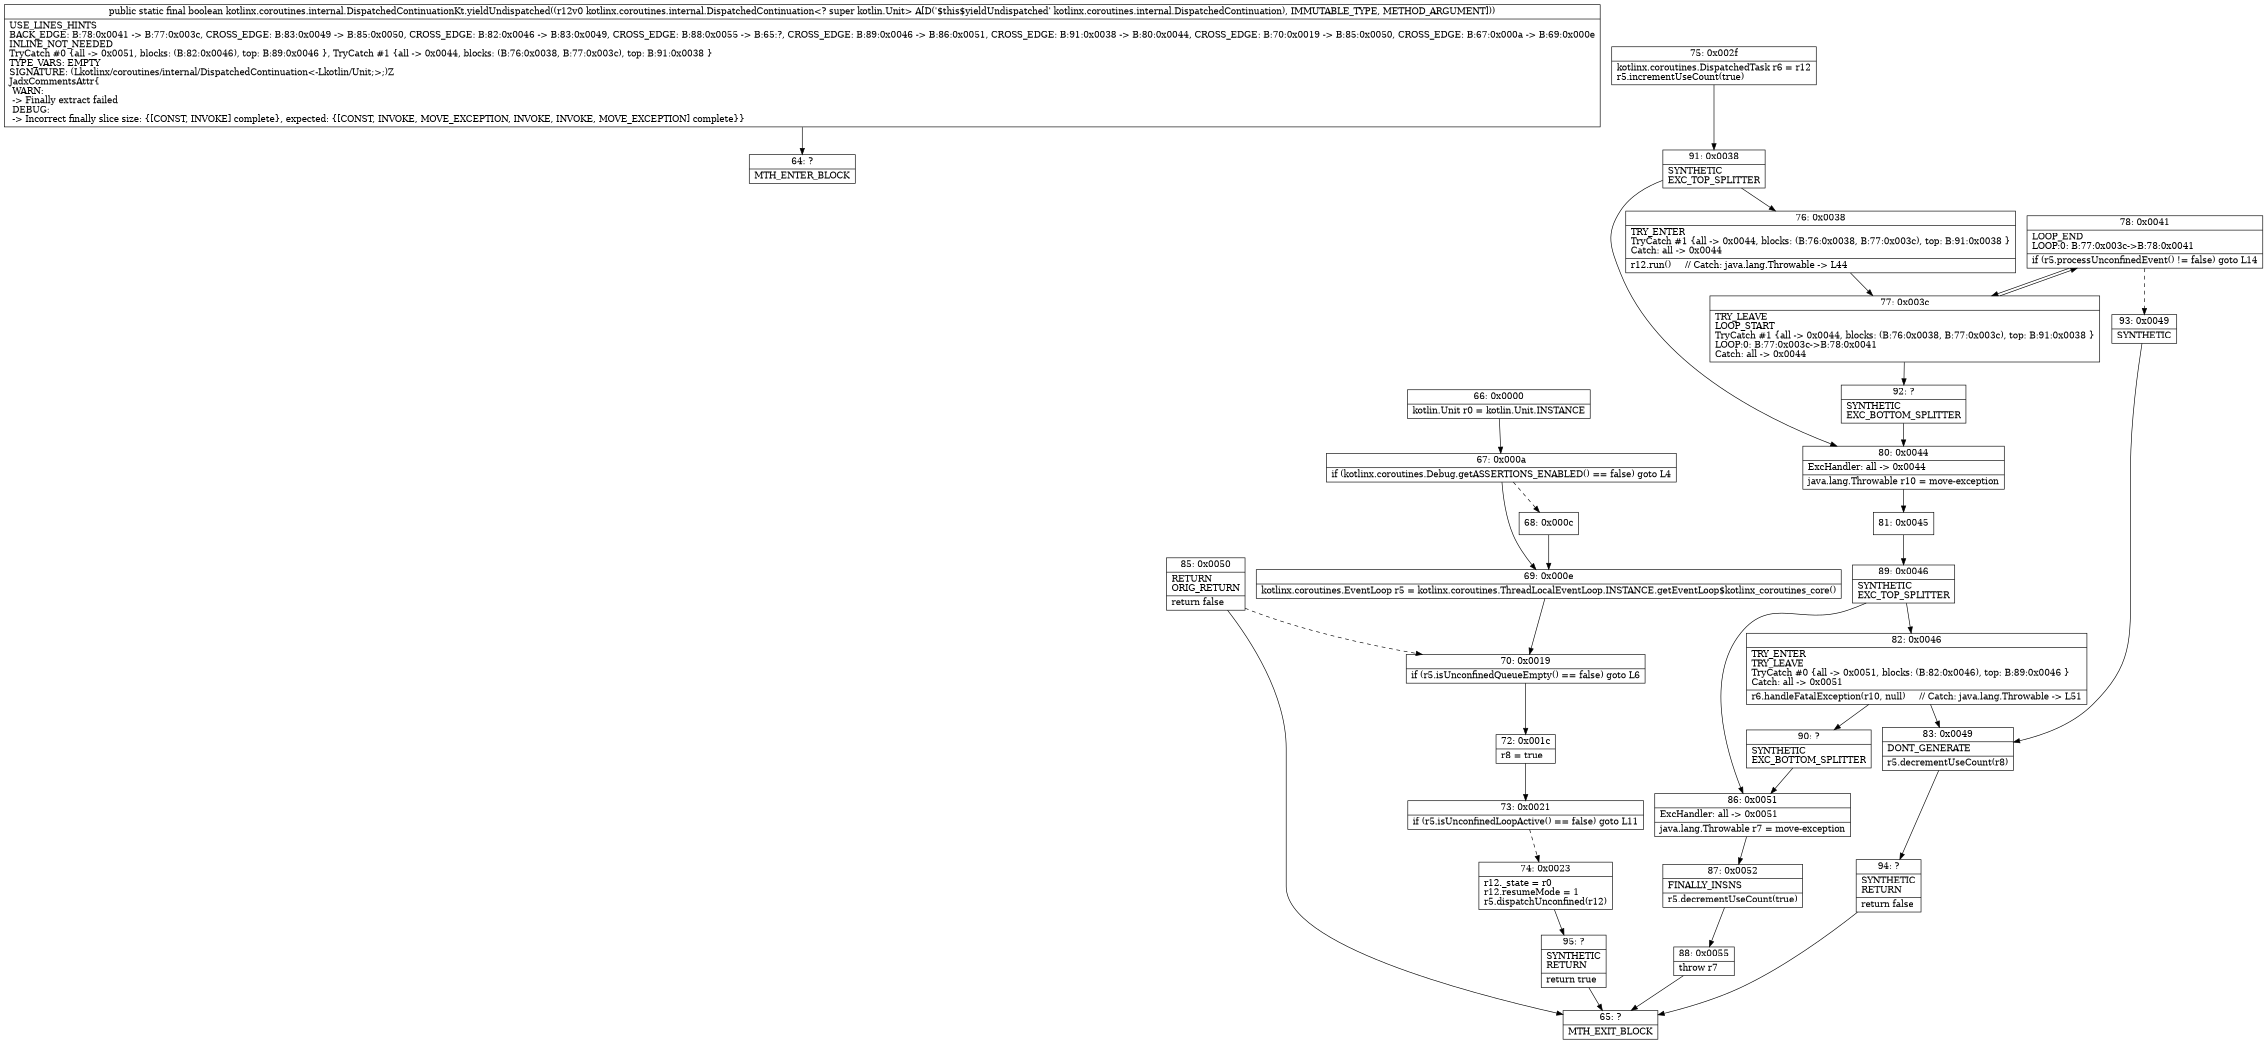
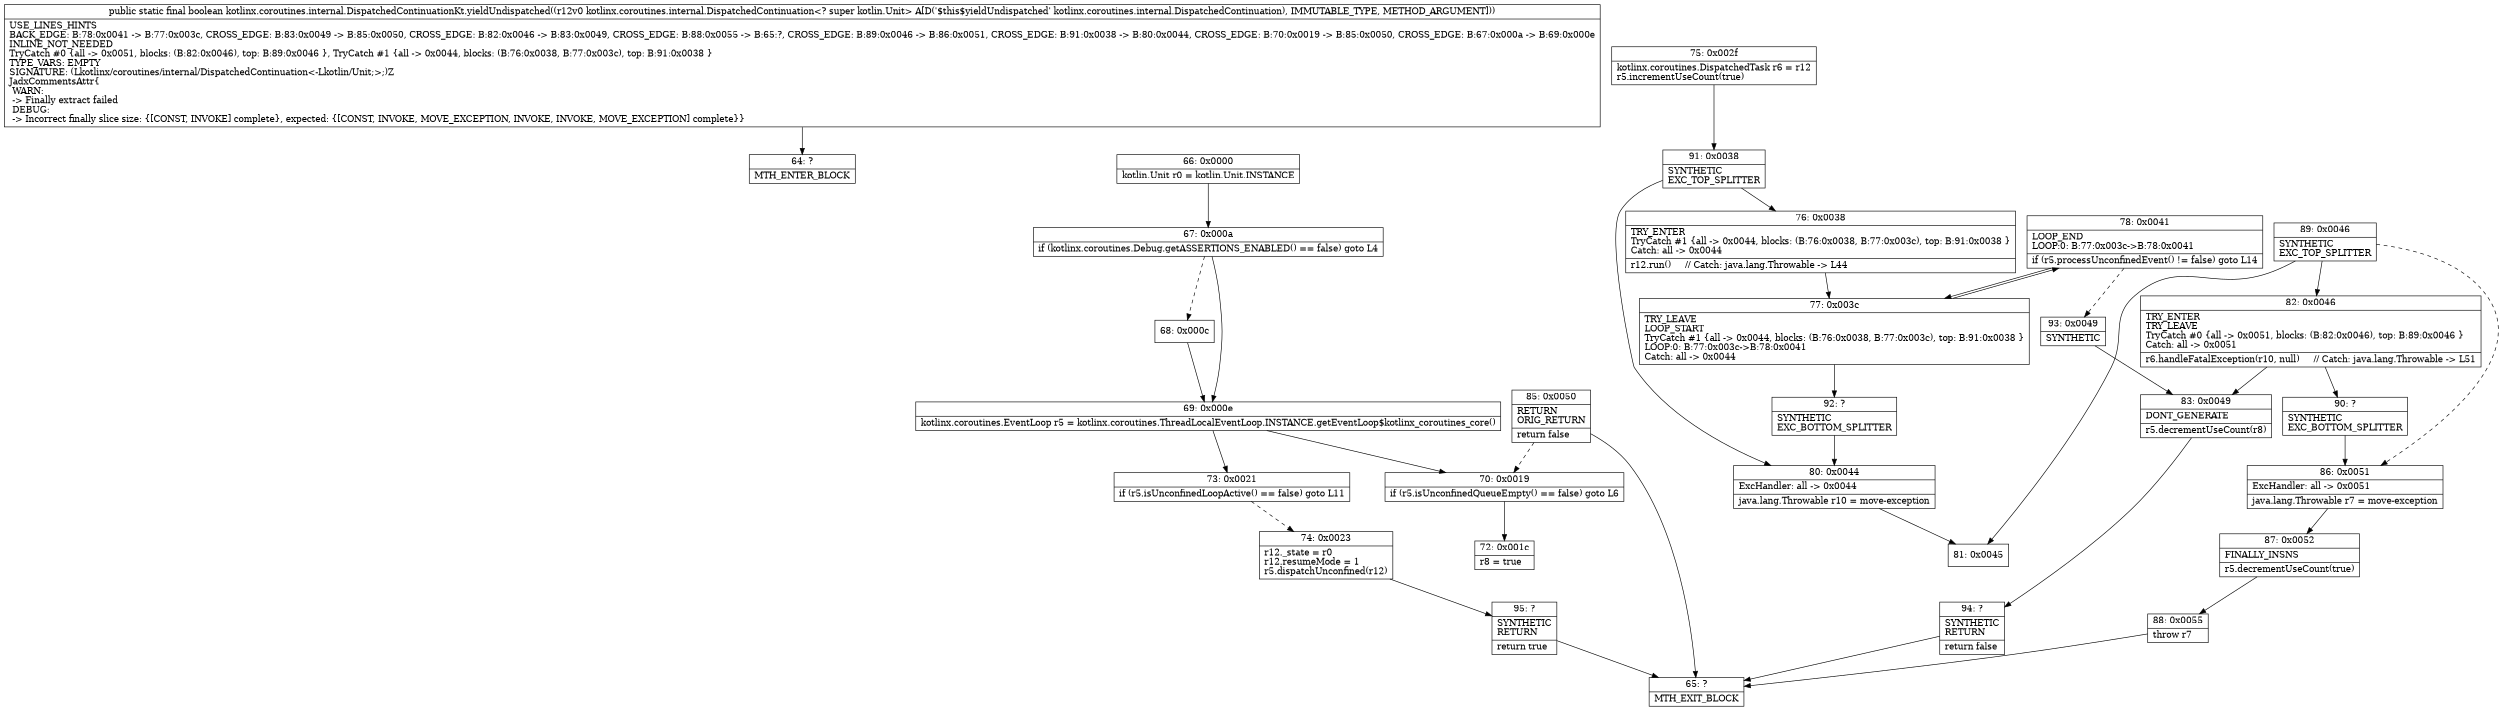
(1904, 547) -> (2117, 350)
(1733, 645) -> (2497, 339)
(1526, 779) -> (1219, 449)
